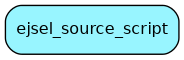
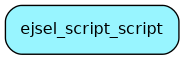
(92, 30) -> (92, 30)
